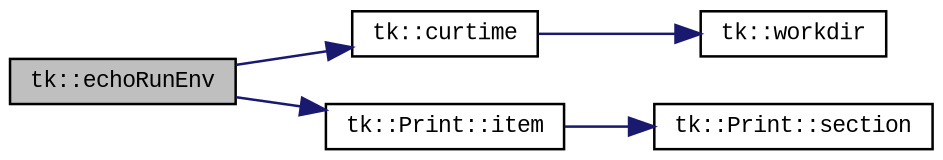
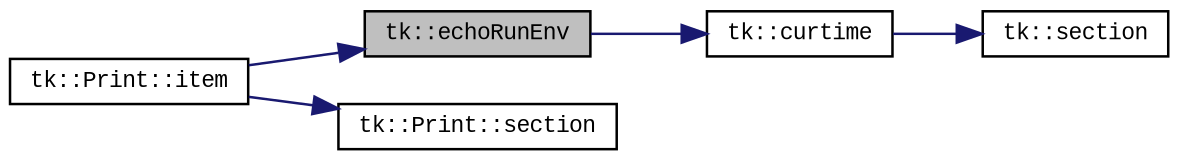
(793, 34) -> (1075, 34)
(268, 102) -> (294, 59)
